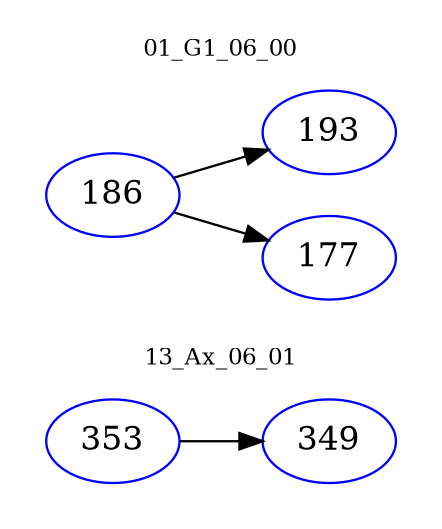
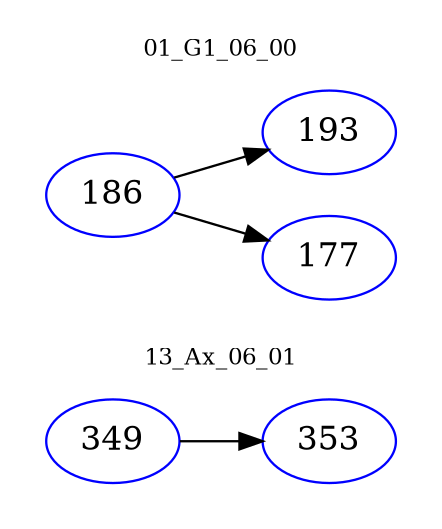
(209, 441) -> (209, 441)
